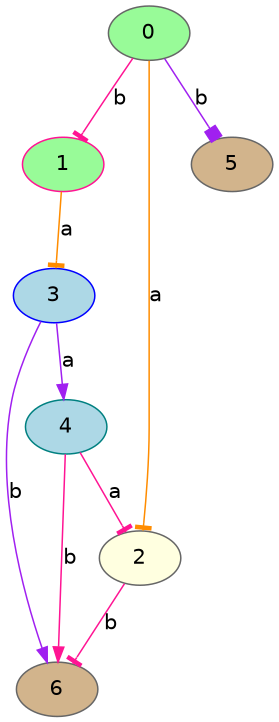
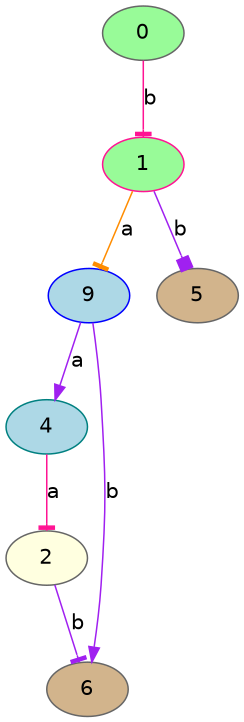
(187, 93) -> (168, 223)
(149, 292) -> none
(54, 296) -> (89, 296)
(62, 550) -> none
(101, 620) -> (66, 620)
